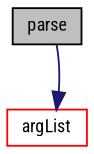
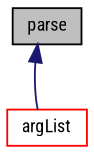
(59, 68) -> (35, 86)
